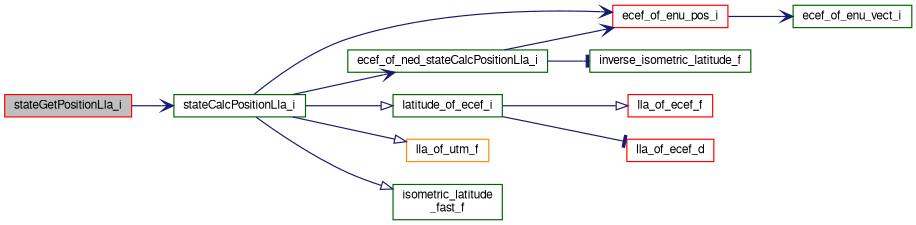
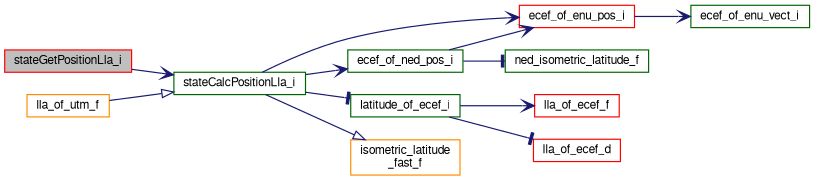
(448, 61) -> (405, 61)
(670, 61) -> (577, 61)
(343, 106) -> (325, 95)
(559, 106) -> (491, 106)
(344, 128) -> (136, 97)
(448, 202) -> (405, 157)
